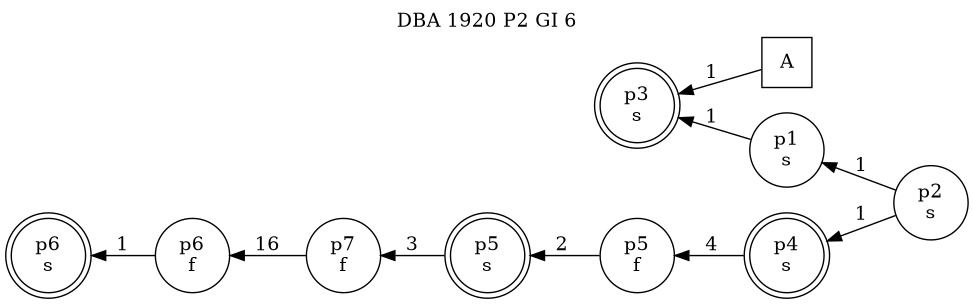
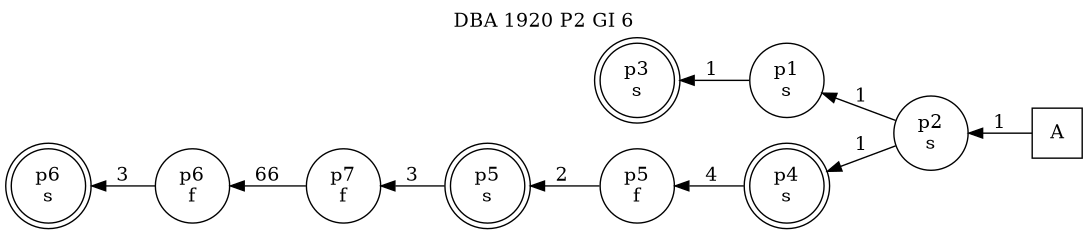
(727, 80) -> (1007, 133)
(123, 245) -> (123, 176)
(268, 245) -> (268, 176)
